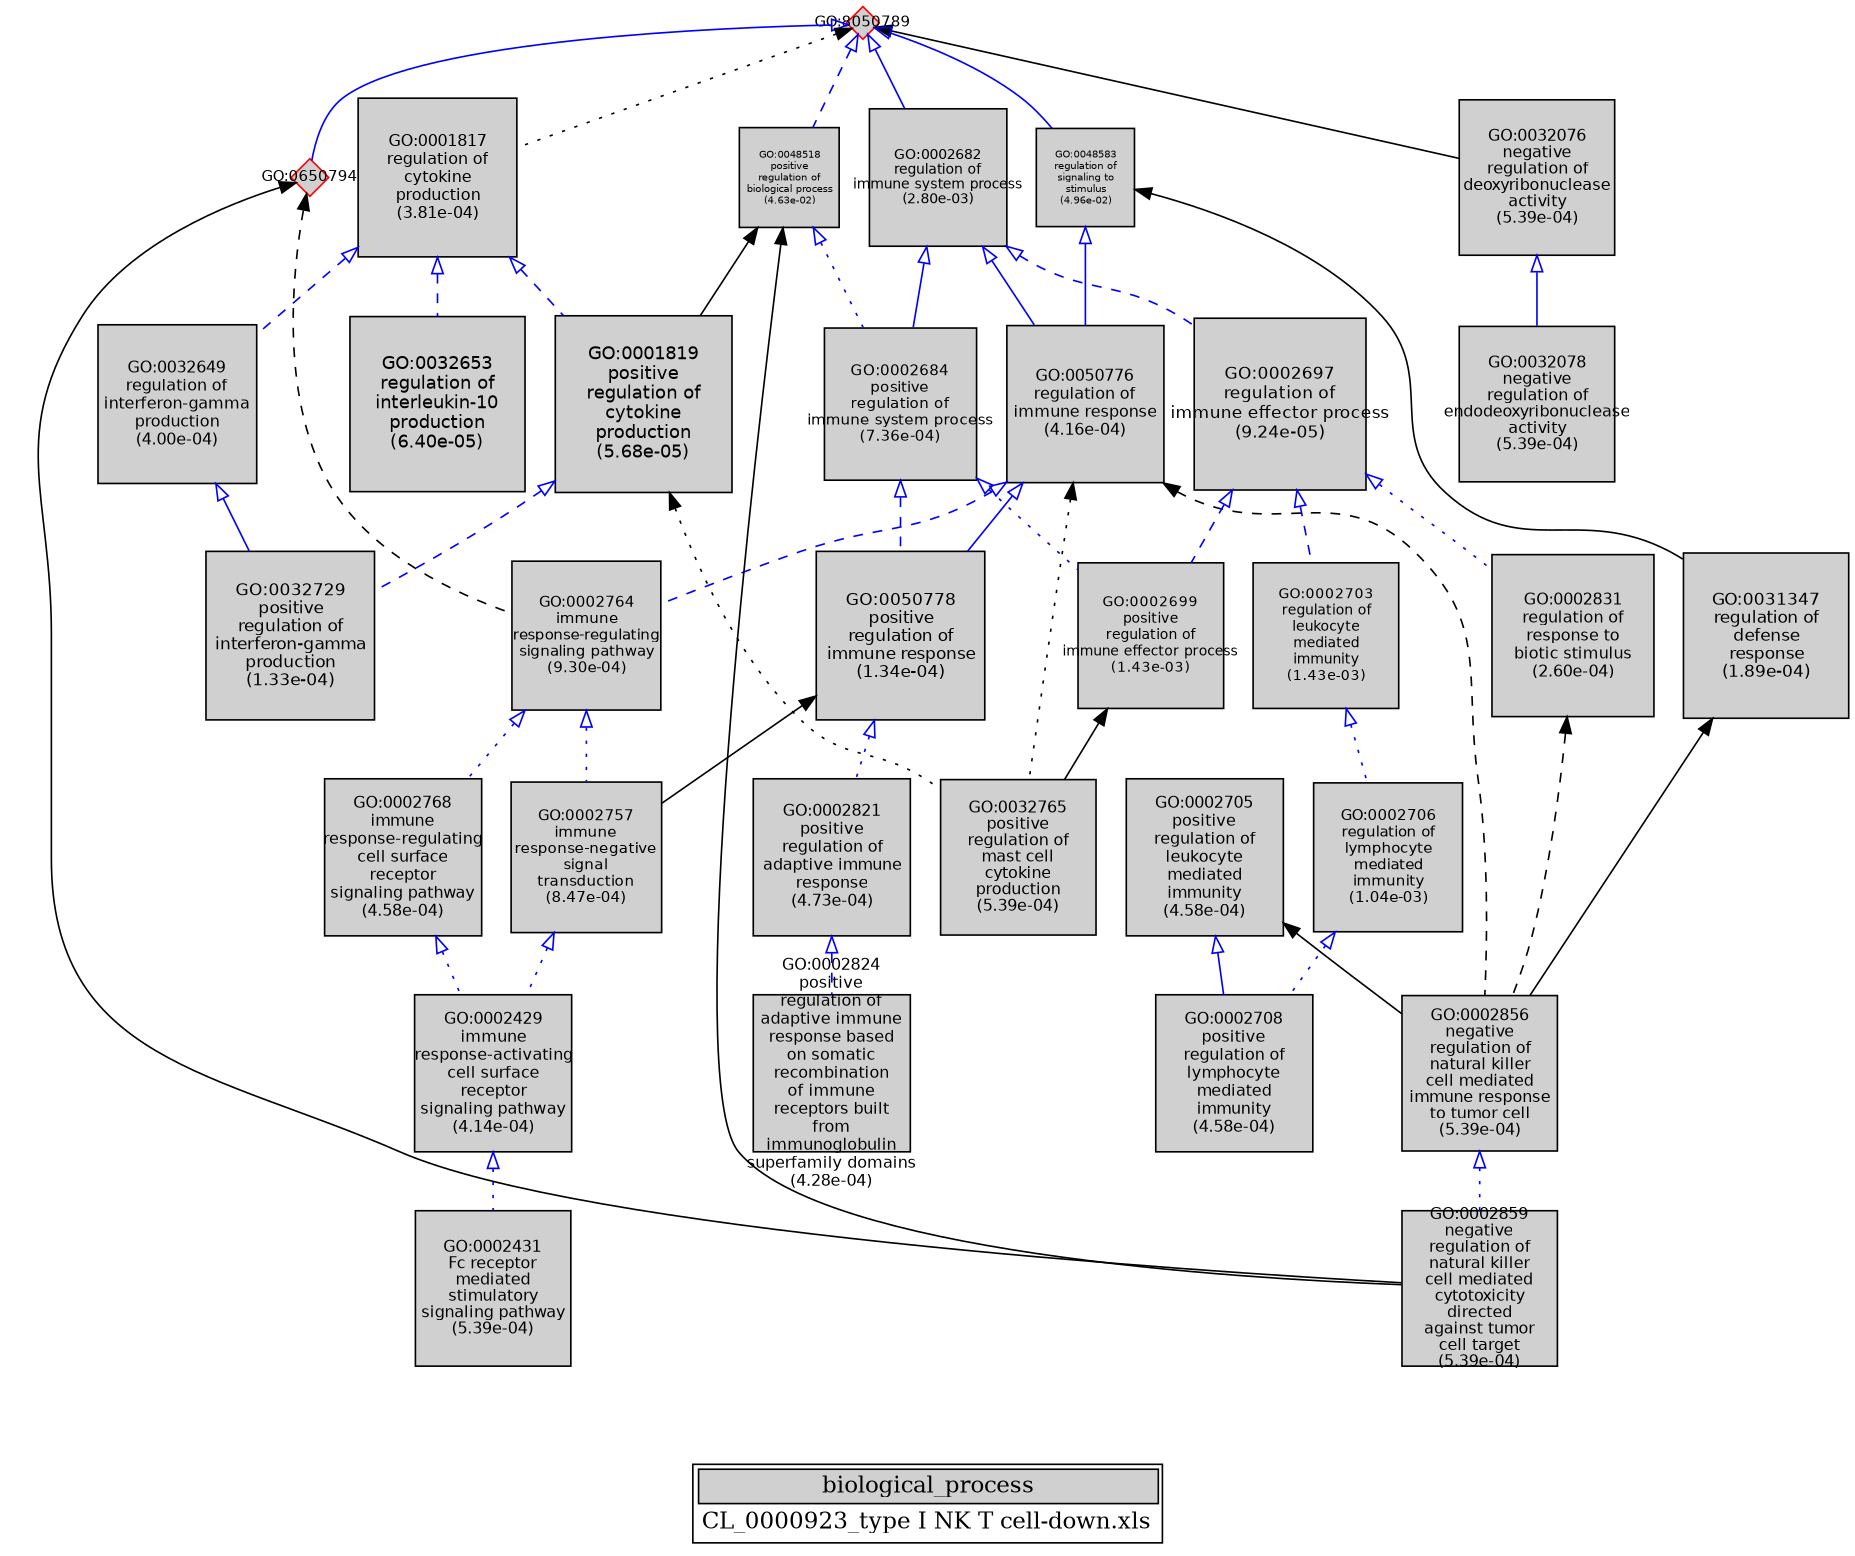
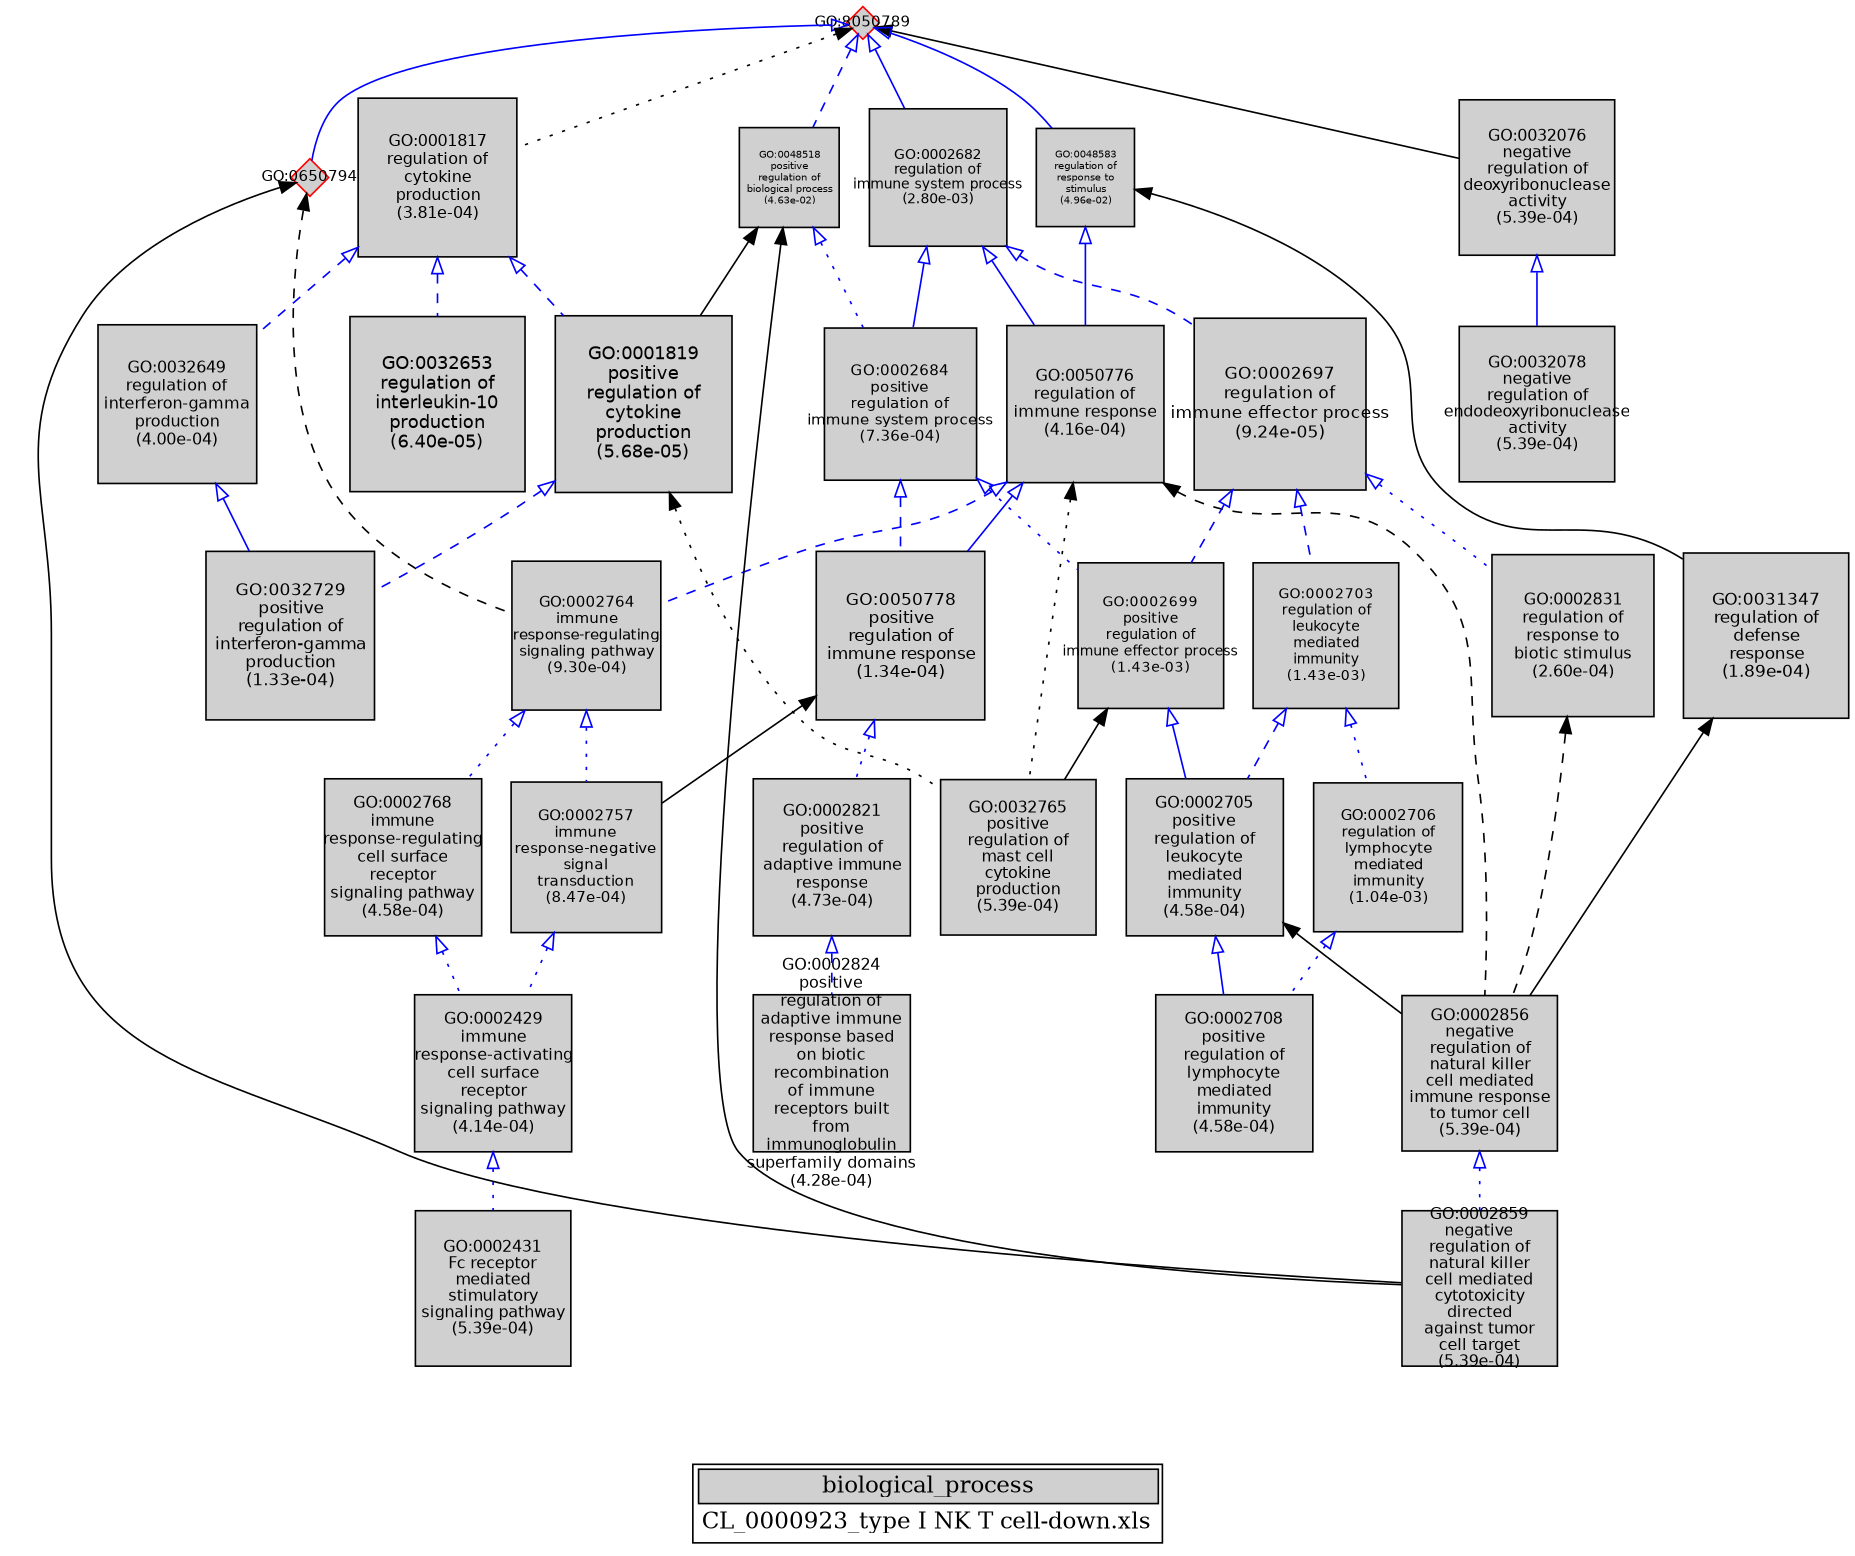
(1086, 178) -> (1086, 178)
none -> (1263, 751)
none -> (1179, 752)
(832, 1055) -> (832, 1055)
